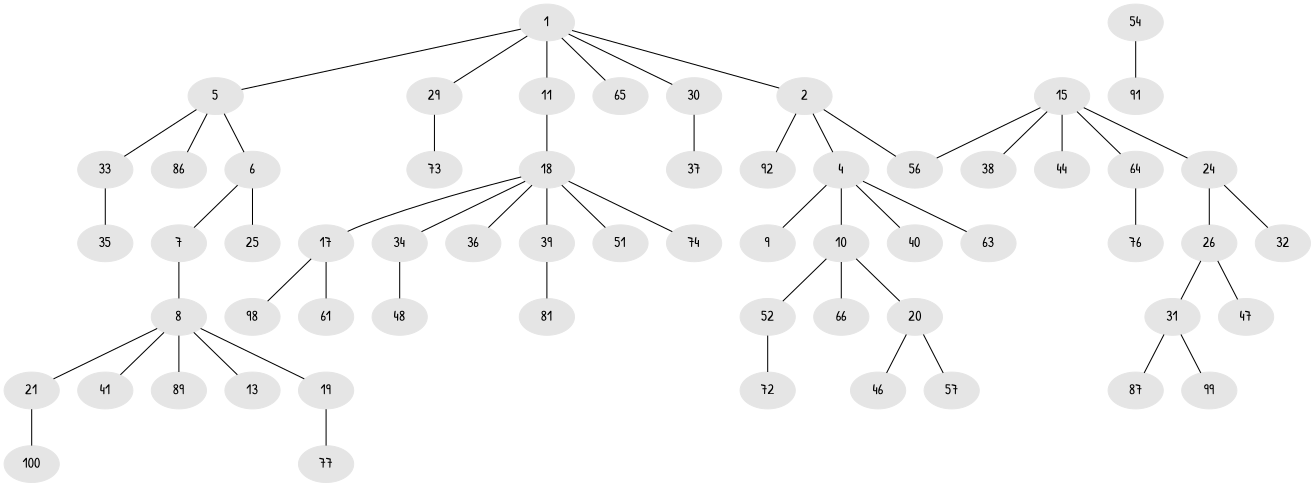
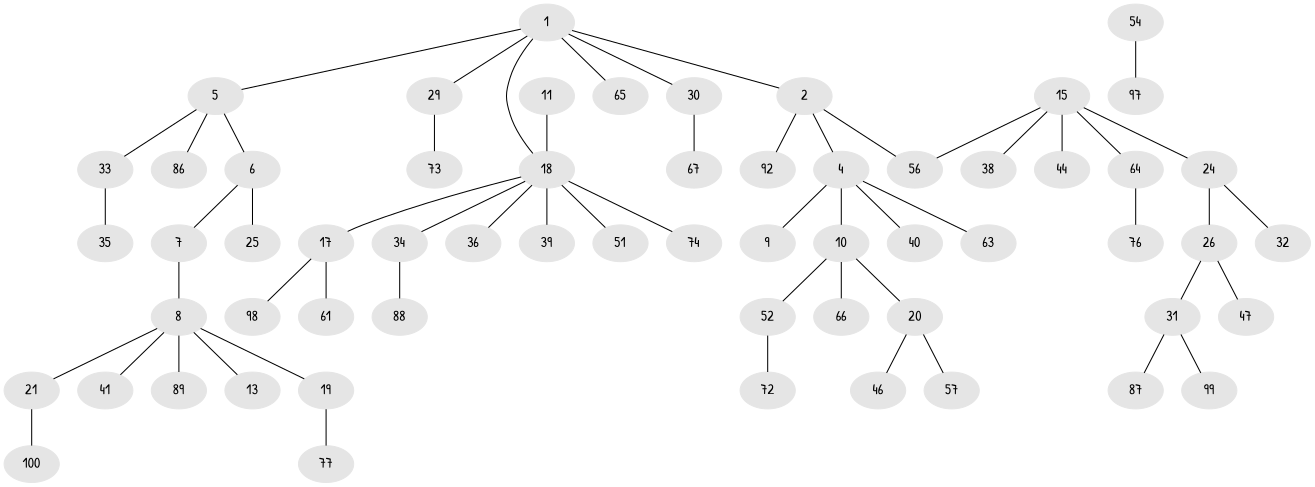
(547, 59) -> (506, 96)
(1136, 96) -> (1136, 96)
(694, 170) -> (694, 170)
(400, 317) -> (400, 317)
(547, 317) -> none
